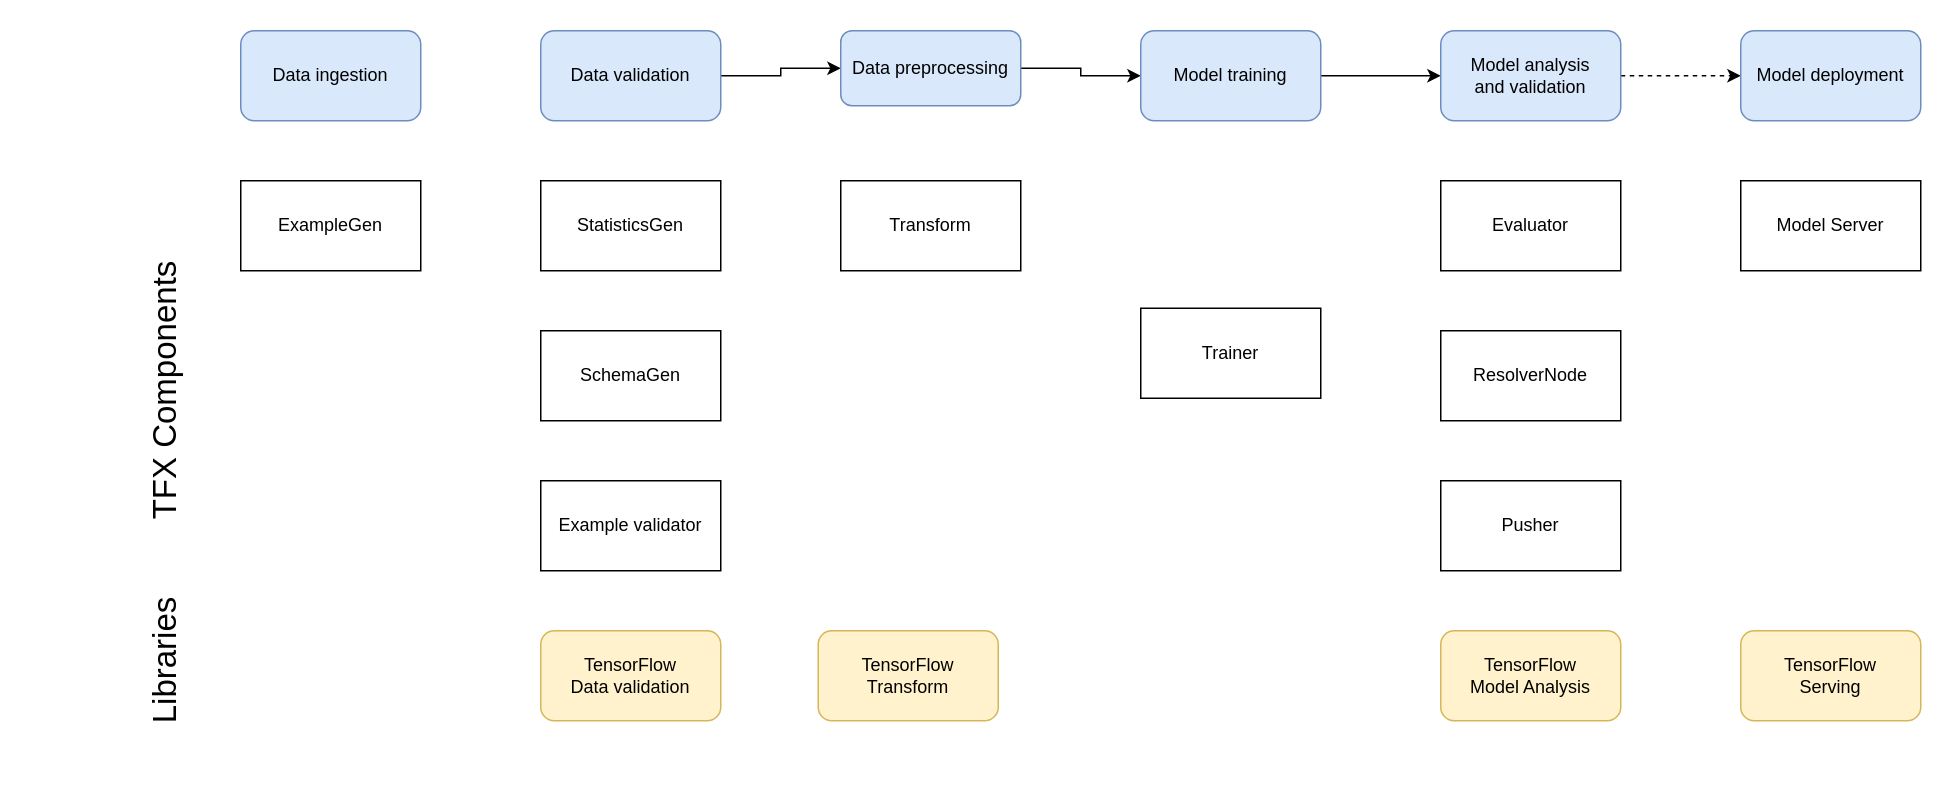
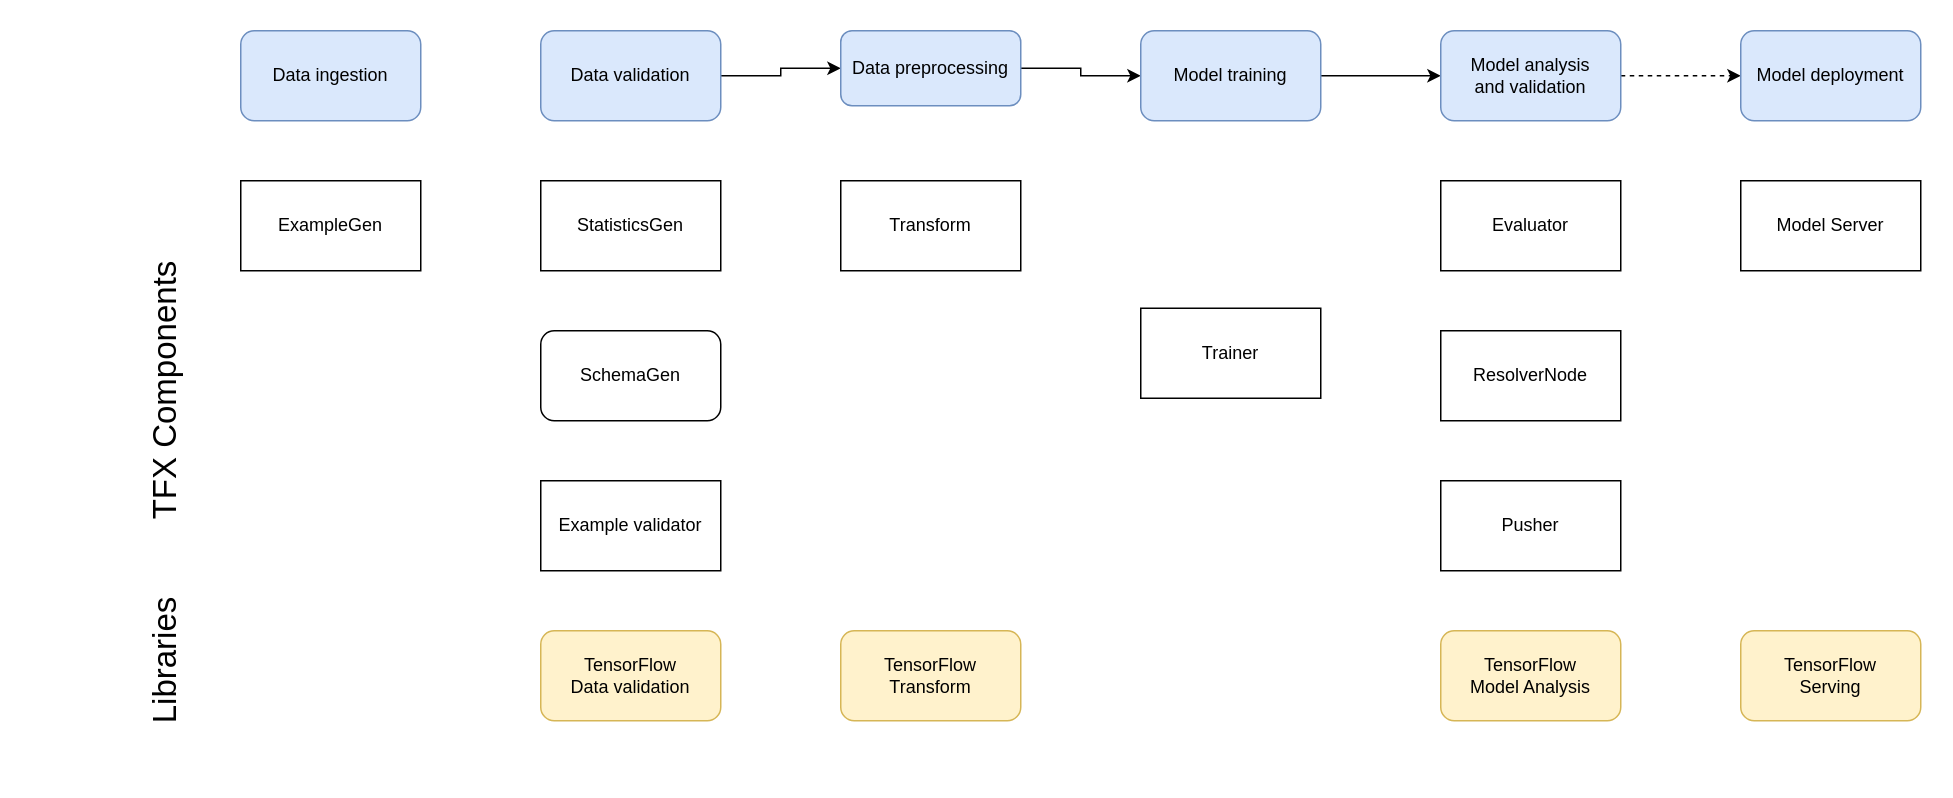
(631, 376) -> (631, 376)
(908, 676) -> (931, 676)
